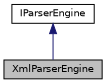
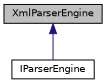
(53, 47) -> (53, 47)
